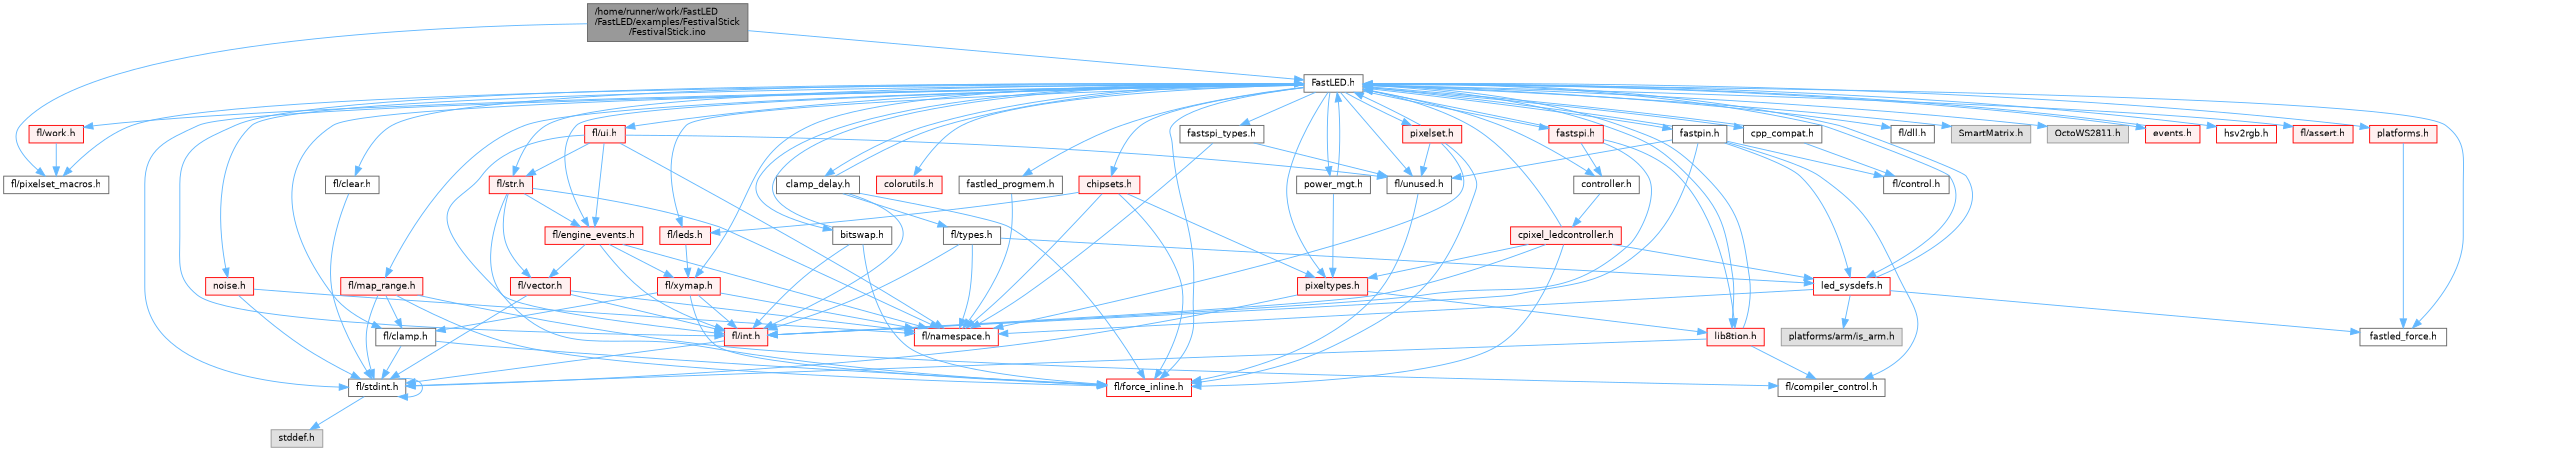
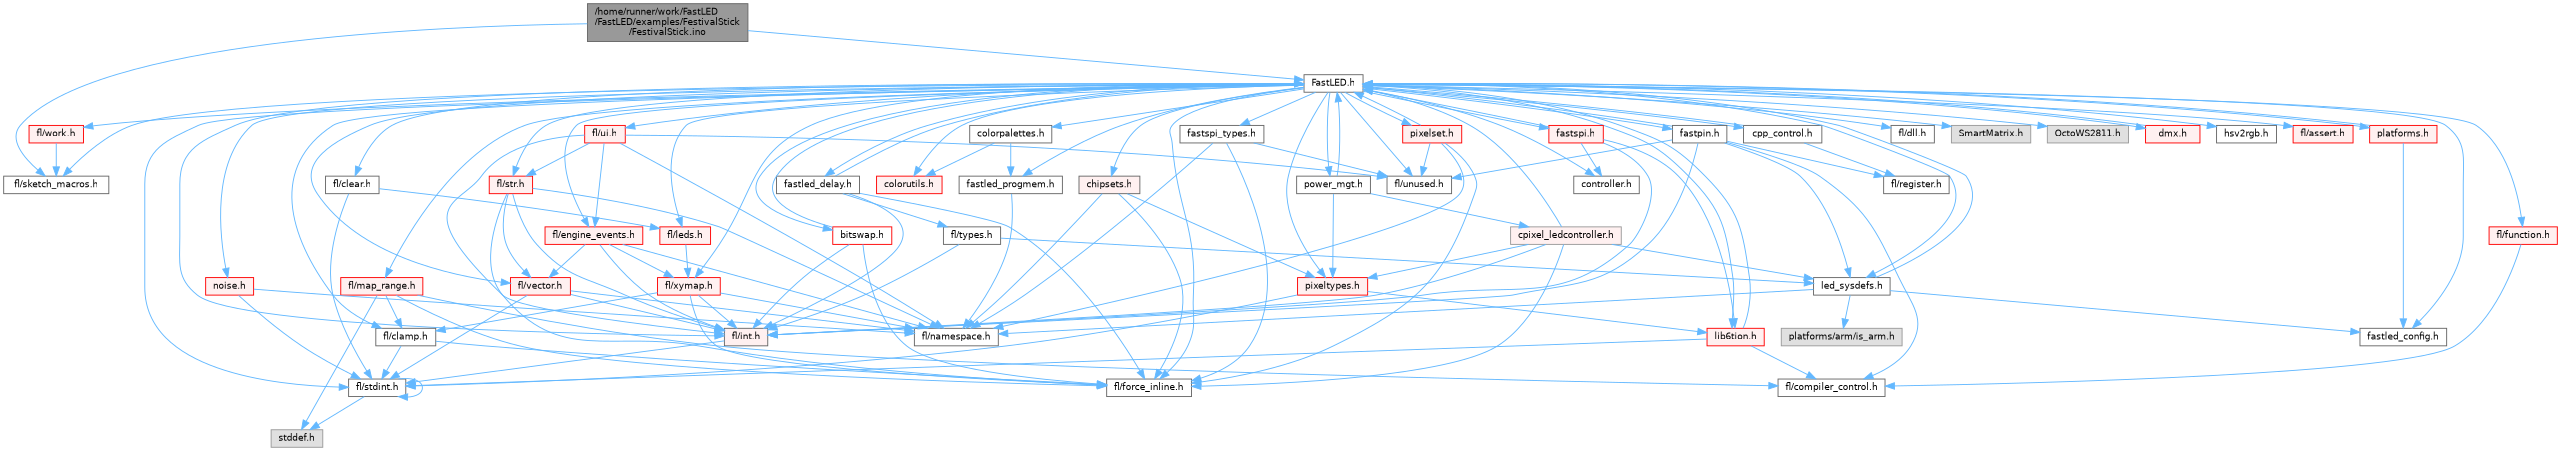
none -> (1872, 91)
none -> (371, 125)
none -> (1011, 134)
(1783, 134) -> (1783, 134)
(2173, 134) -> (2173, 134)
(2247, 134) -> (2247, 134)
(56, 185) -> (56, 185)
(818, 185) -> (818, 185)
(1109, 185) -> (1109, 185)
(1916, 185) -> (1916, 185)
(1589, 207) -> (1449, 210)
(548, 208) -> (596, 283)
(882, 217) -> (529, 208)
(862, 236) -> (862, 236)
(1566, 236) -> (1566, 236)
none -> (2523, 236)
(971, 282) -> none
(1852, 286) -> (1852, 286)
(1343, 324) -> (1267, 272)
(367, 332) -> (342, 358)
(746, 337) -> (746, 337)
(956, 337) -> (956, 337)
(1736, 337) -> (1736, 337)
(2403, 337) -> (2403, 337)
(1149, 388) -> (1149, 388)
